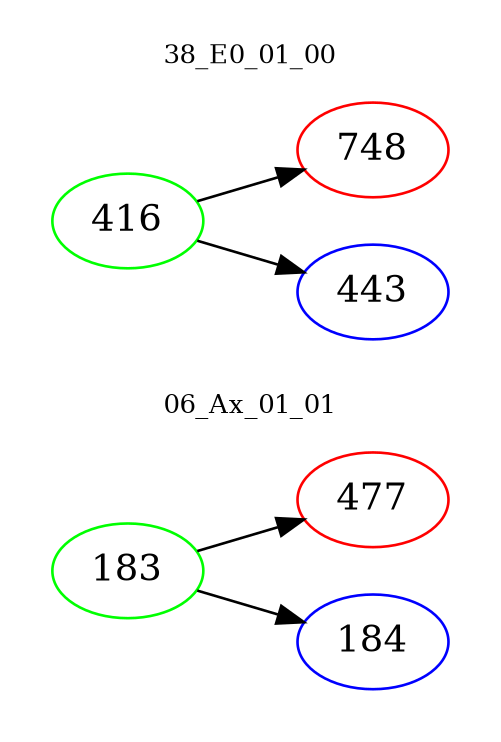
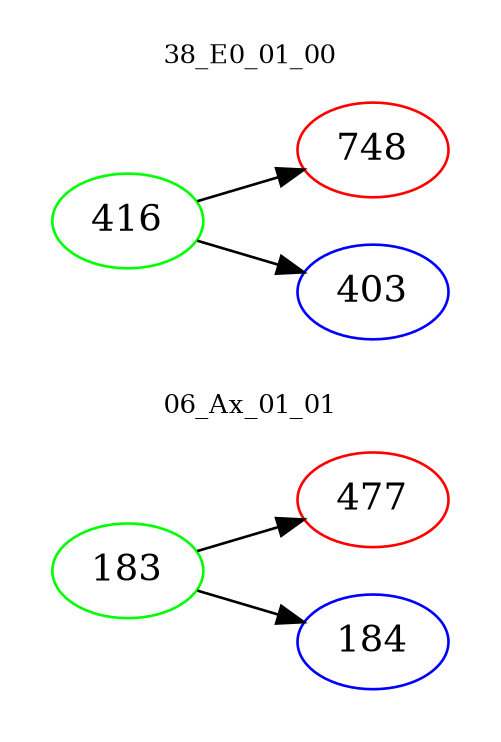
(373, 292) -> (373, 292)
